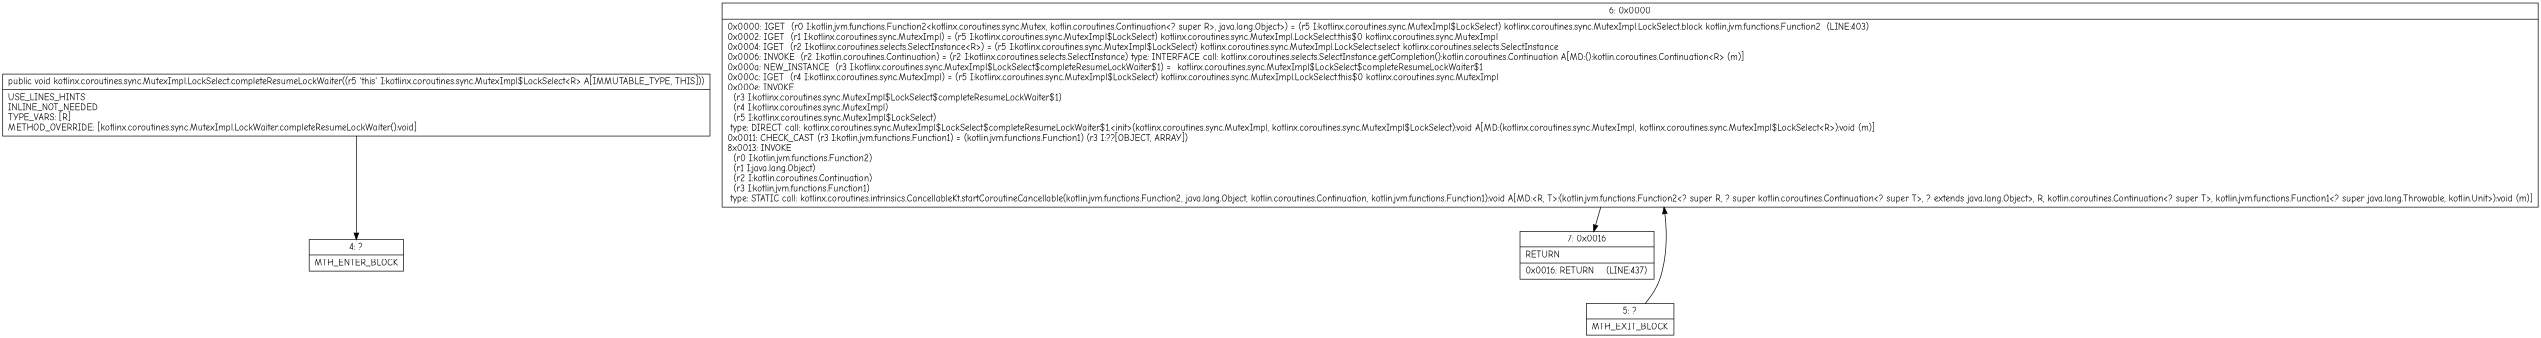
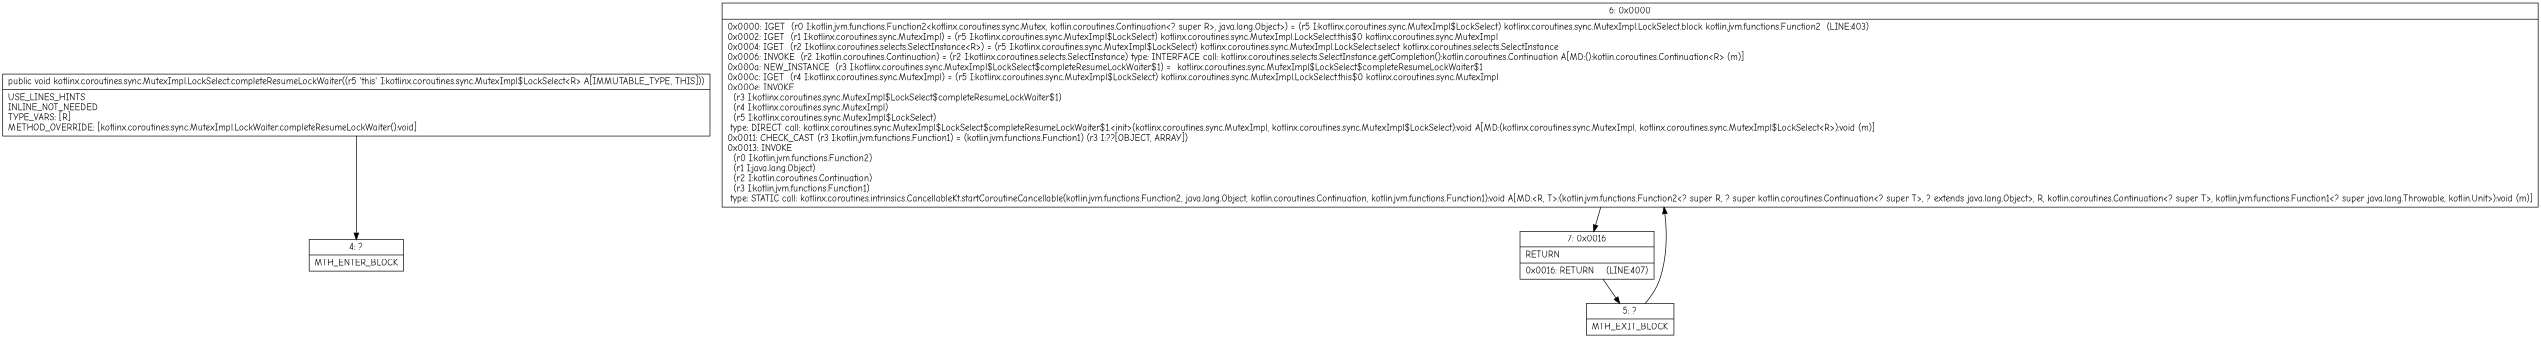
(763, 148) -> (763, 148)
(1586, 271) -> (1587, 271)
none -> (1609, 288)
